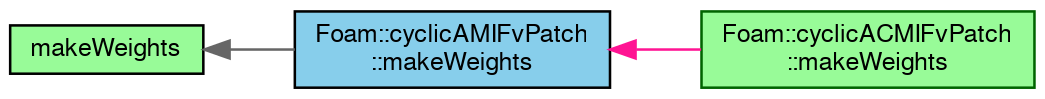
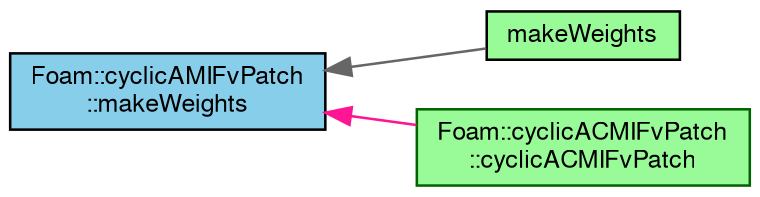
(262, 50) -> (419, 58)
(868, 50) -> (583, 147)
